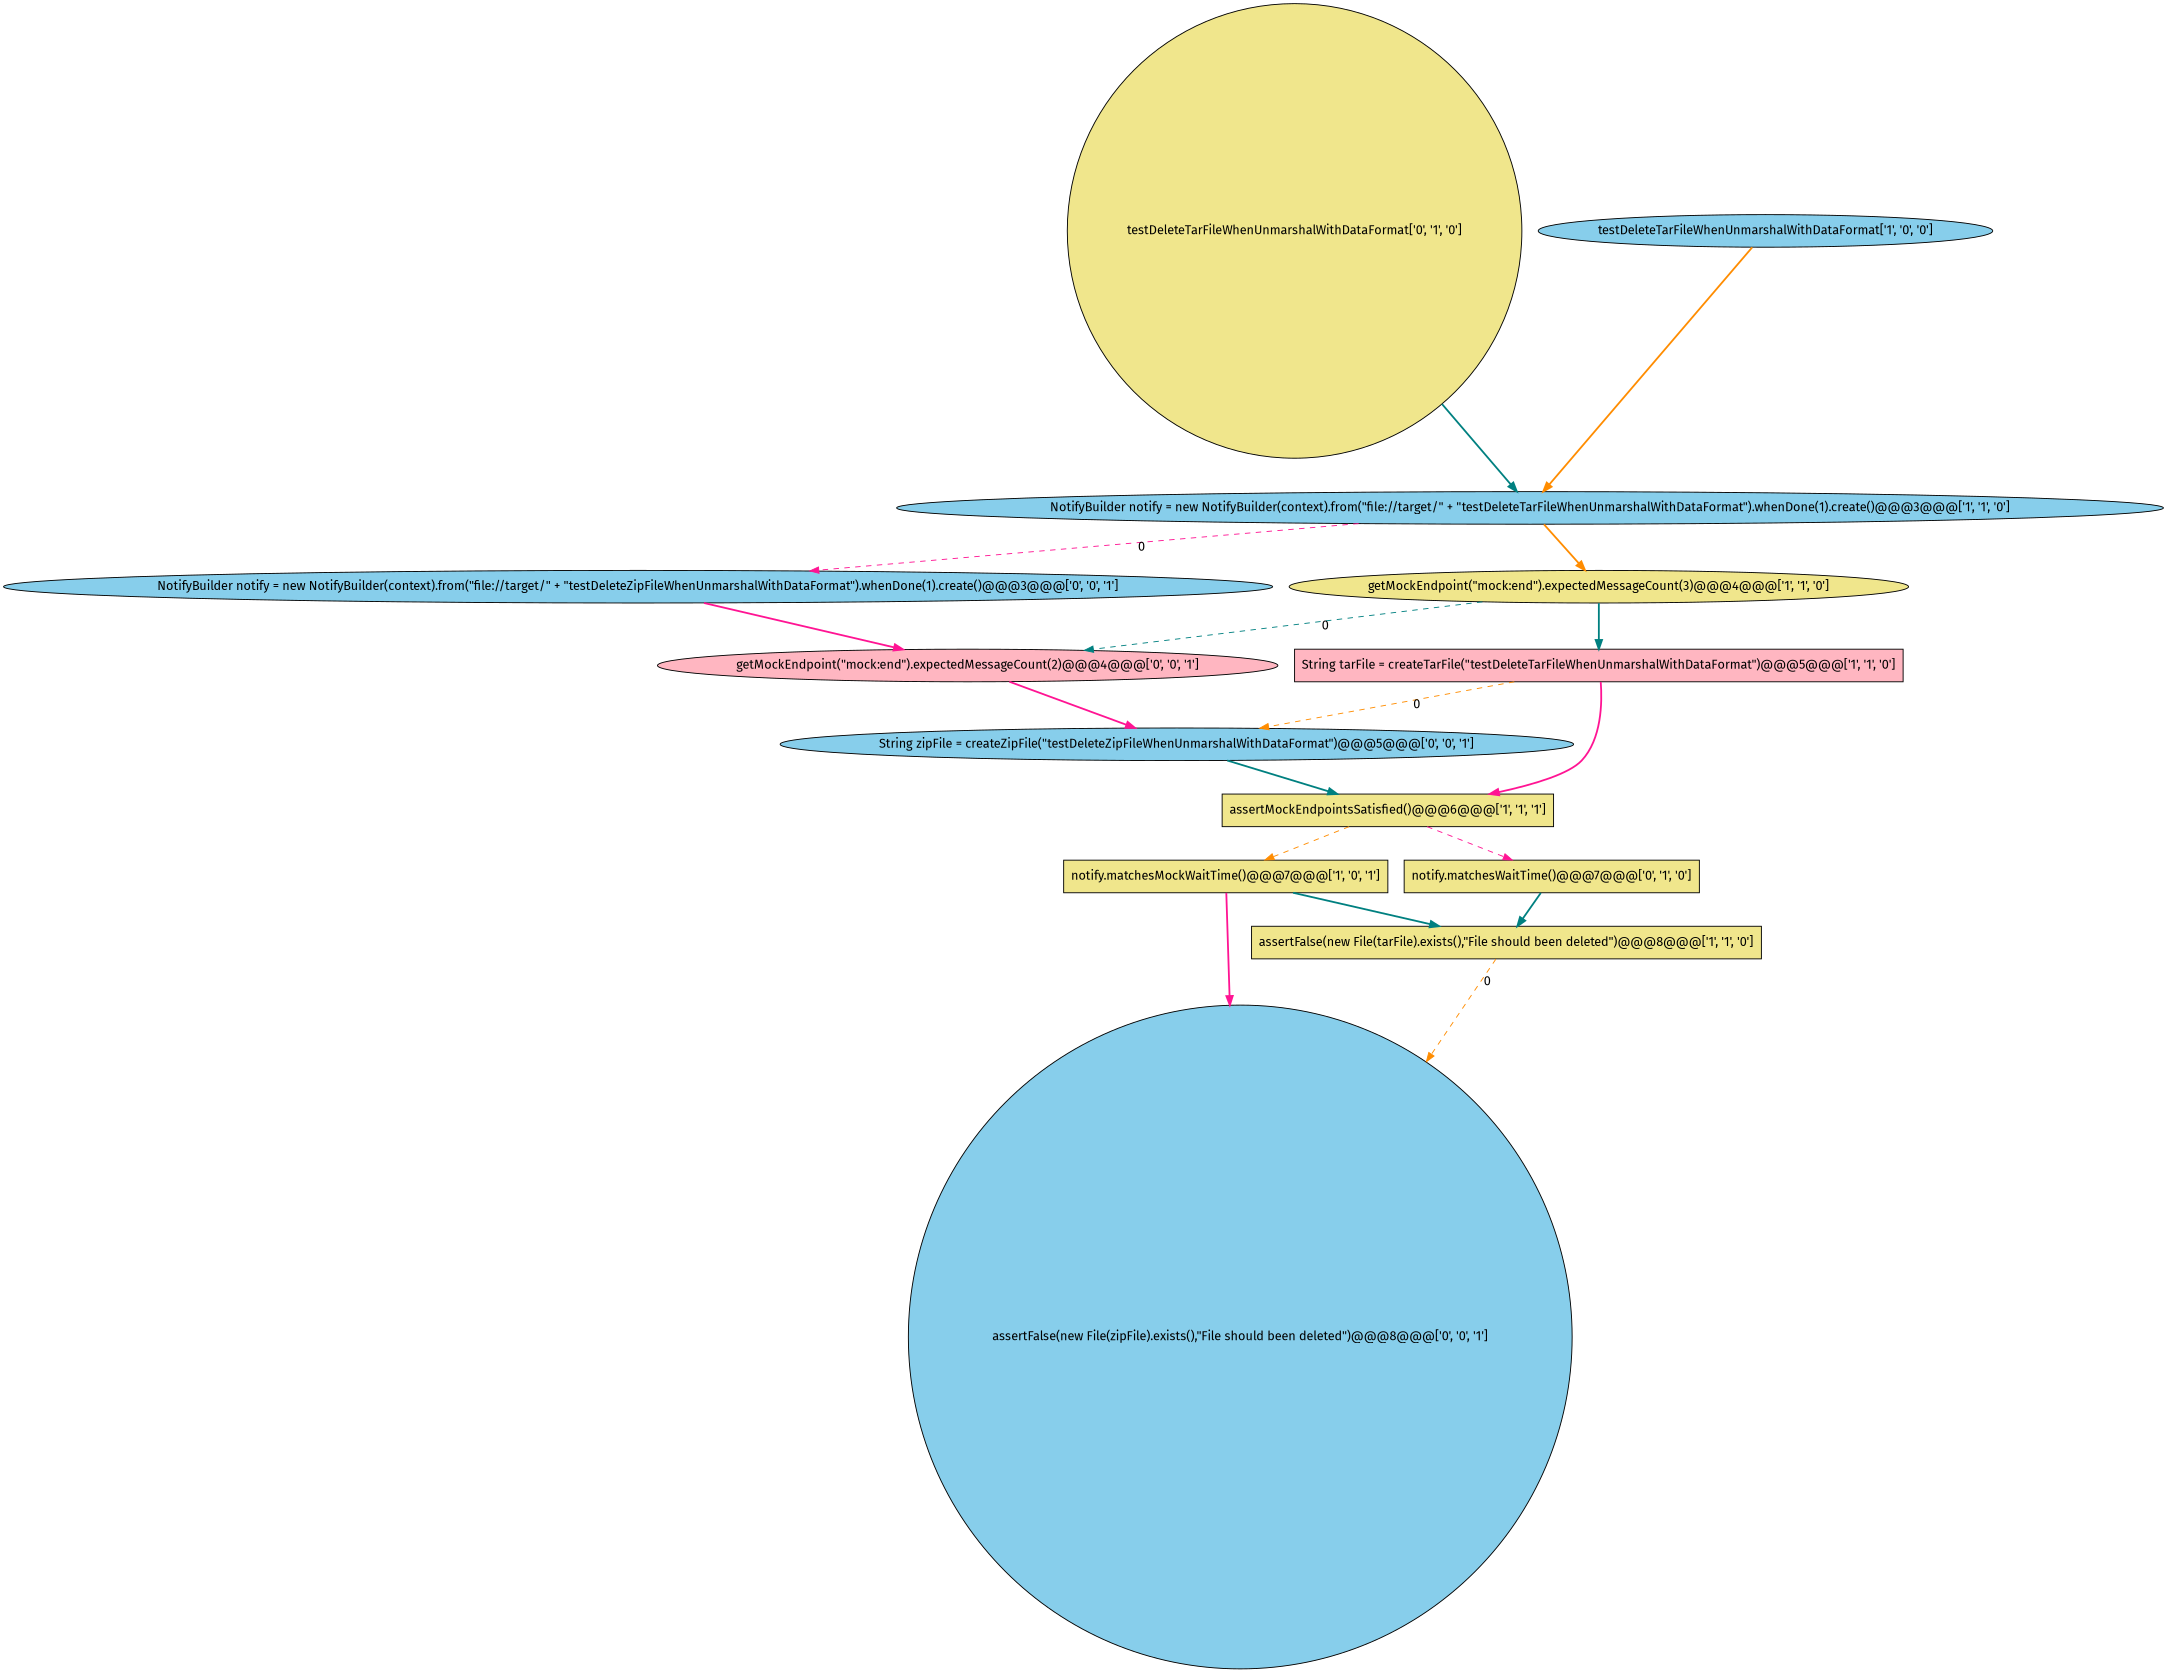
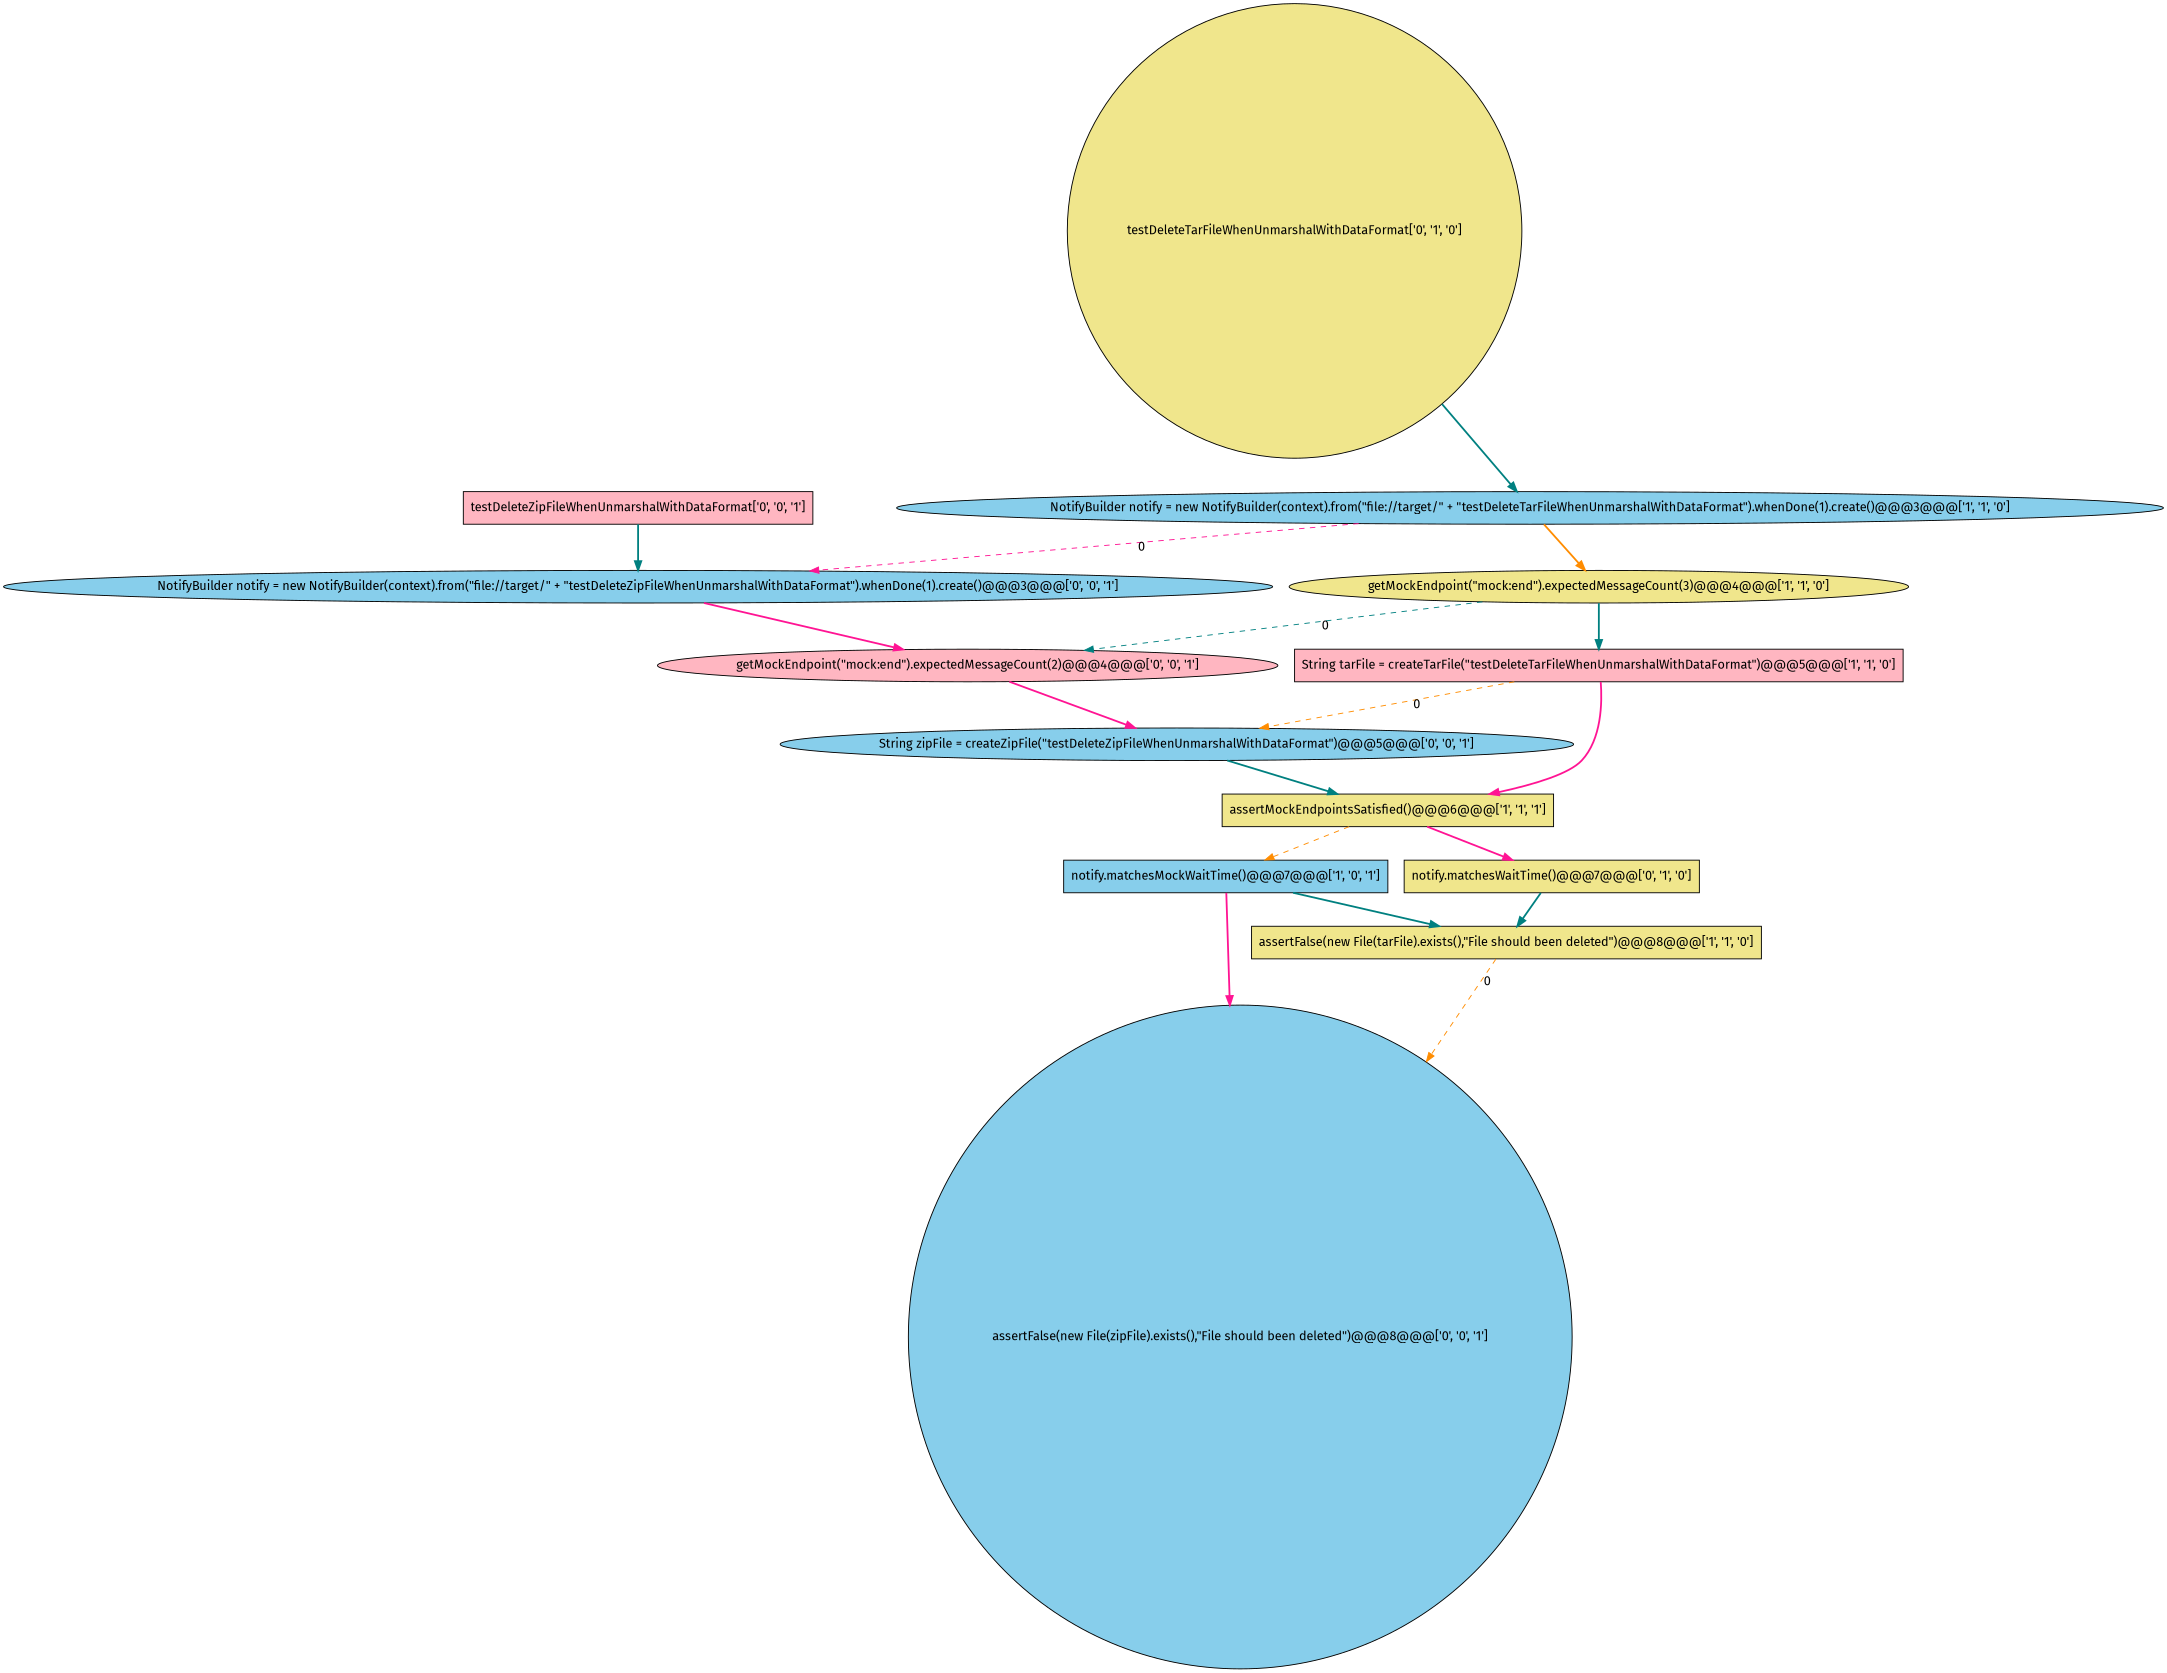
(1765, 231) -> none
none -> (638, 508)
(1465, 842) -> (1465, 842)
(1226, 876) -> (1226, 876)
